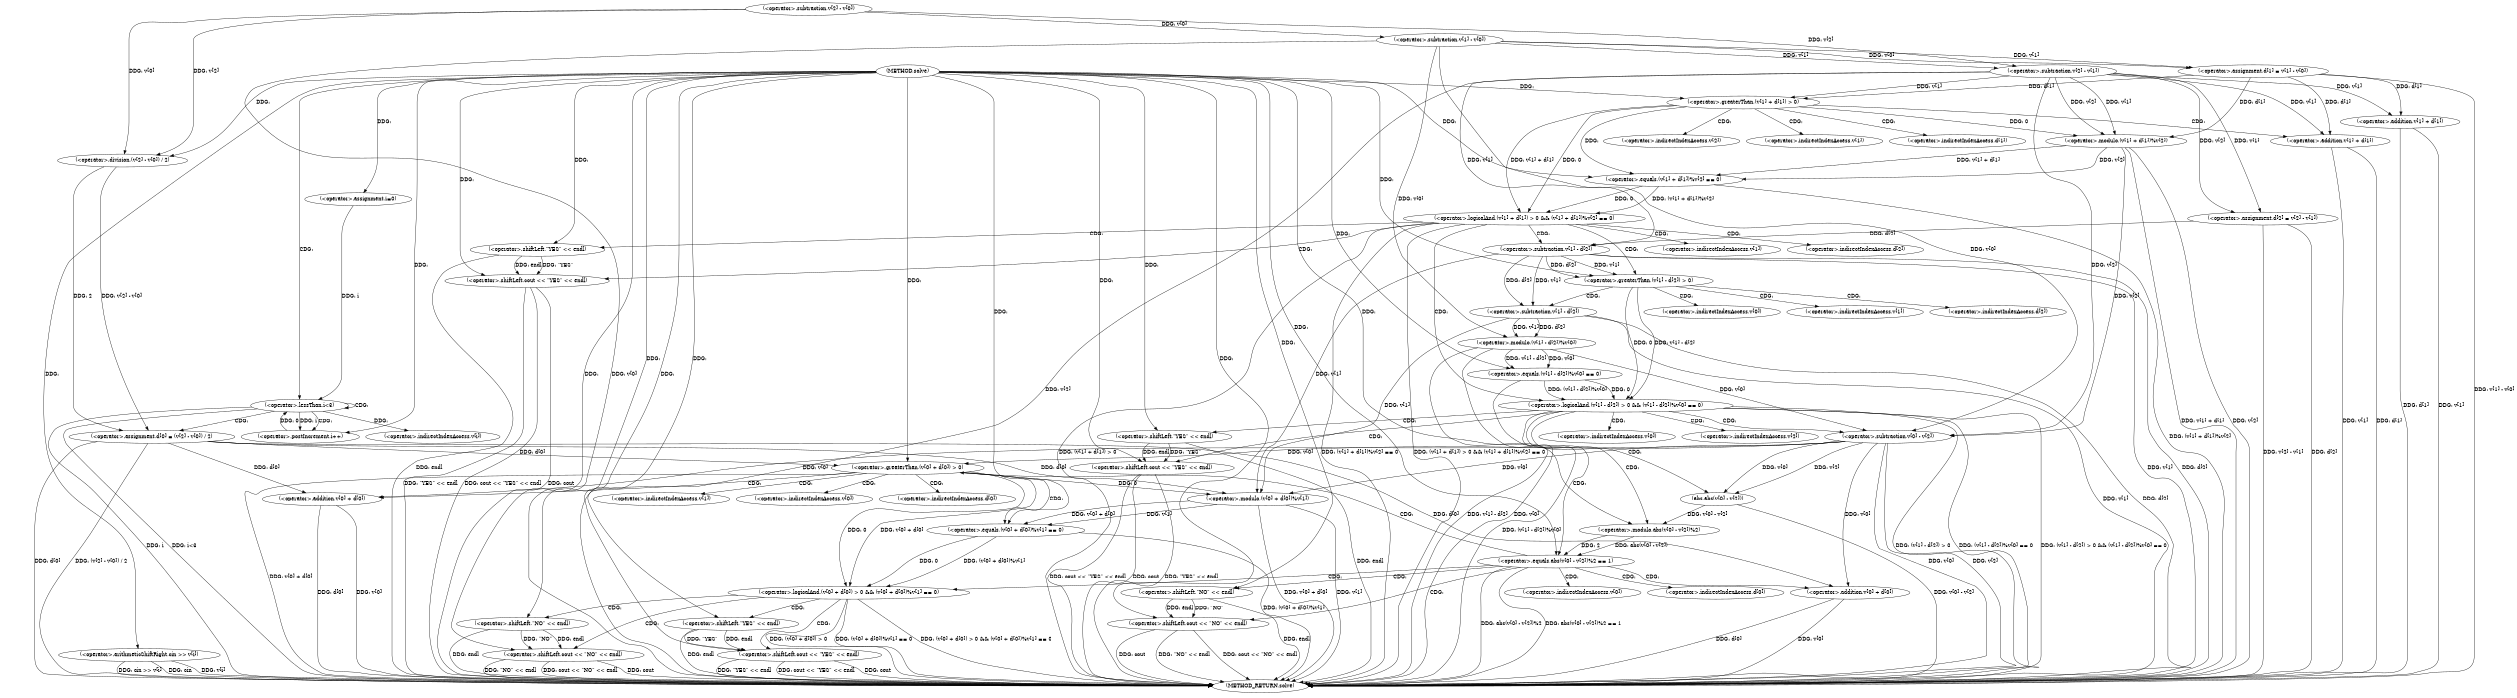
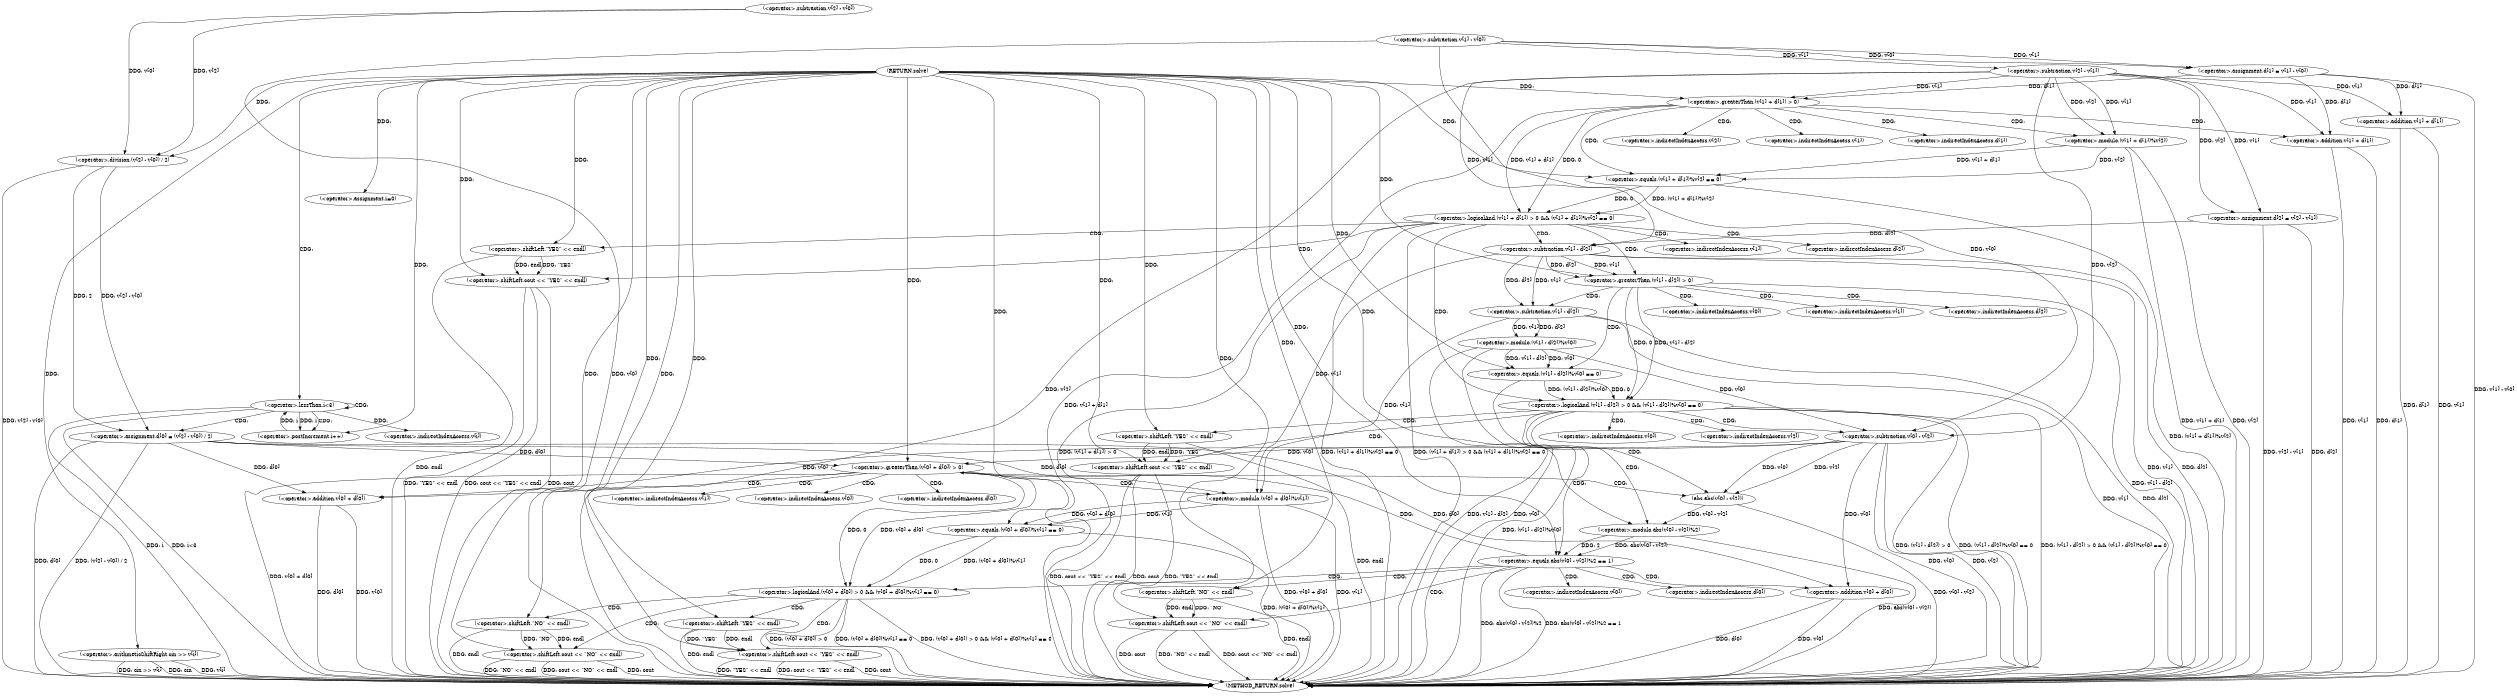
(1122, 24) -> none
(1441, 29) -> none
(908, 71) -> (908, 71)
(2222, 118) -> none
(1890, 122) -> (1890, 122)
(2019, 122) -> (2019, 122)
(1593, 141) -> (1593, 141)
(1394, 214) -> none
(342, 305) -> none
none -> (1607, 333)
(2102, 350) -> none
none -> (1155, 377)
(290, 421) -> (290, 421)
(1568, 455) -> none
(1047, 484) -> (1323, 476)
(1128, 484) -> (1128, 484)
(1408, 515) -> (1408, 515)
none -> (2182, 624)
none -> (1769, 664)
none -> (19, 670)
